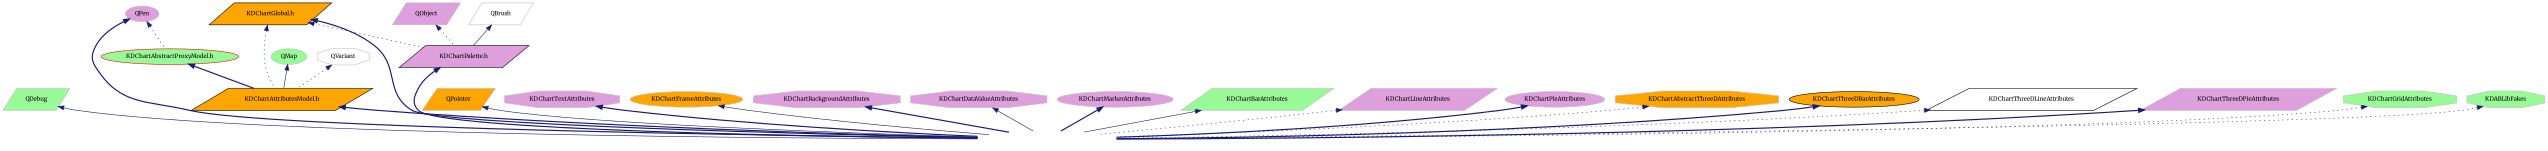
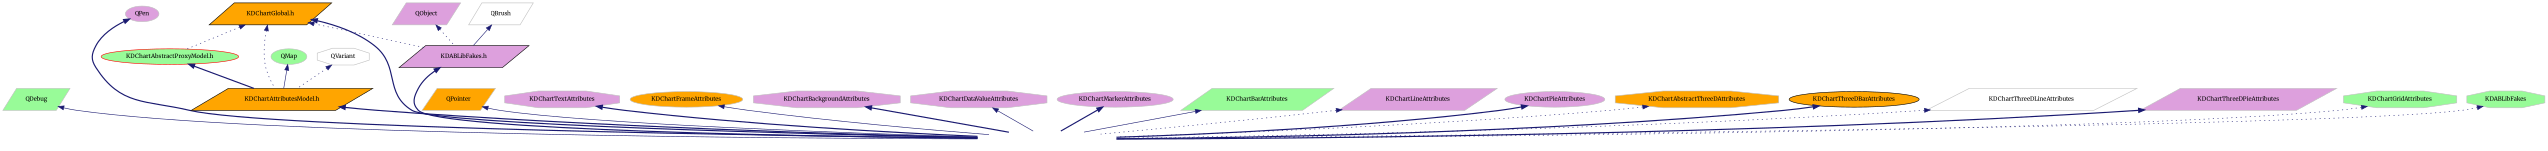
(158, 38) -> (213, 38)
(464, 57) -> (464, 57)
(2032, 99) -> (2032, 99)
